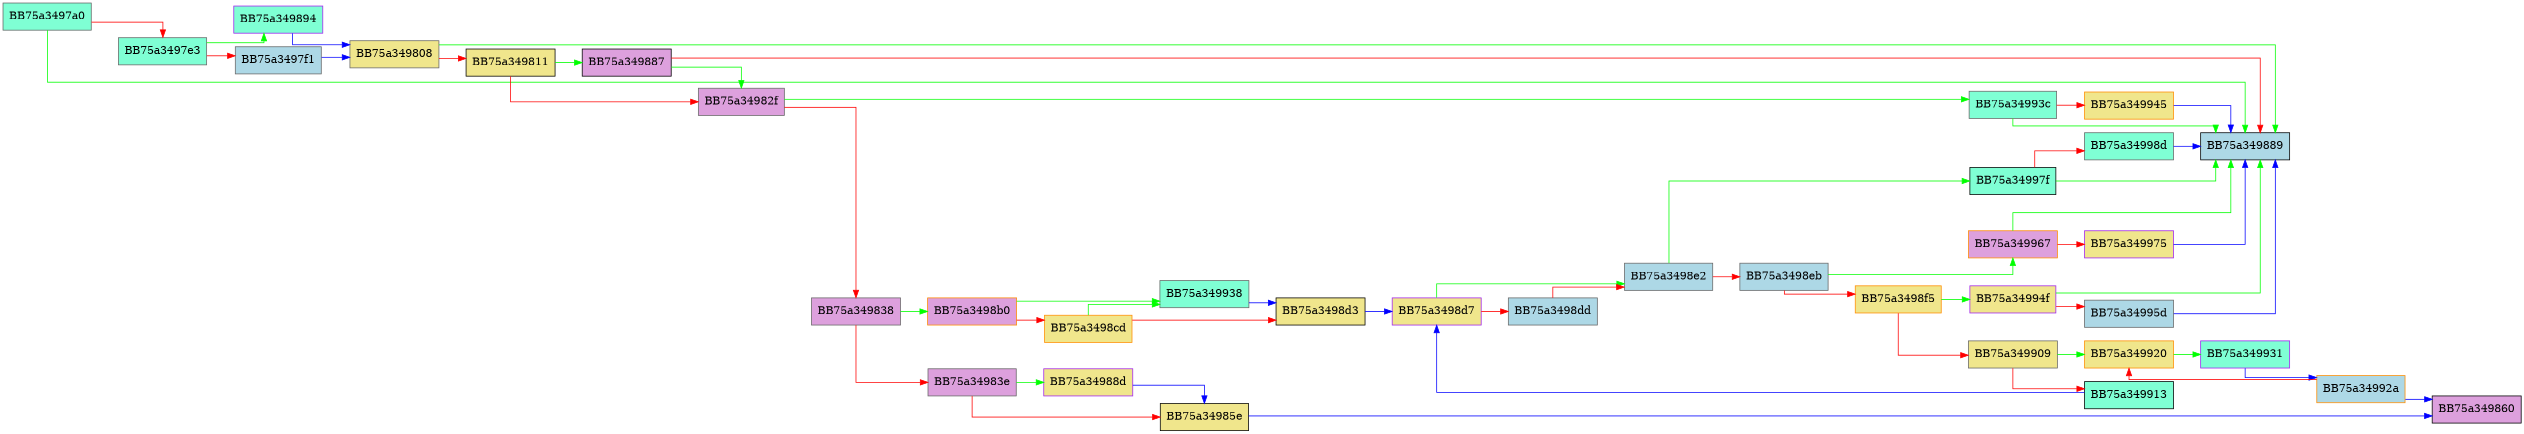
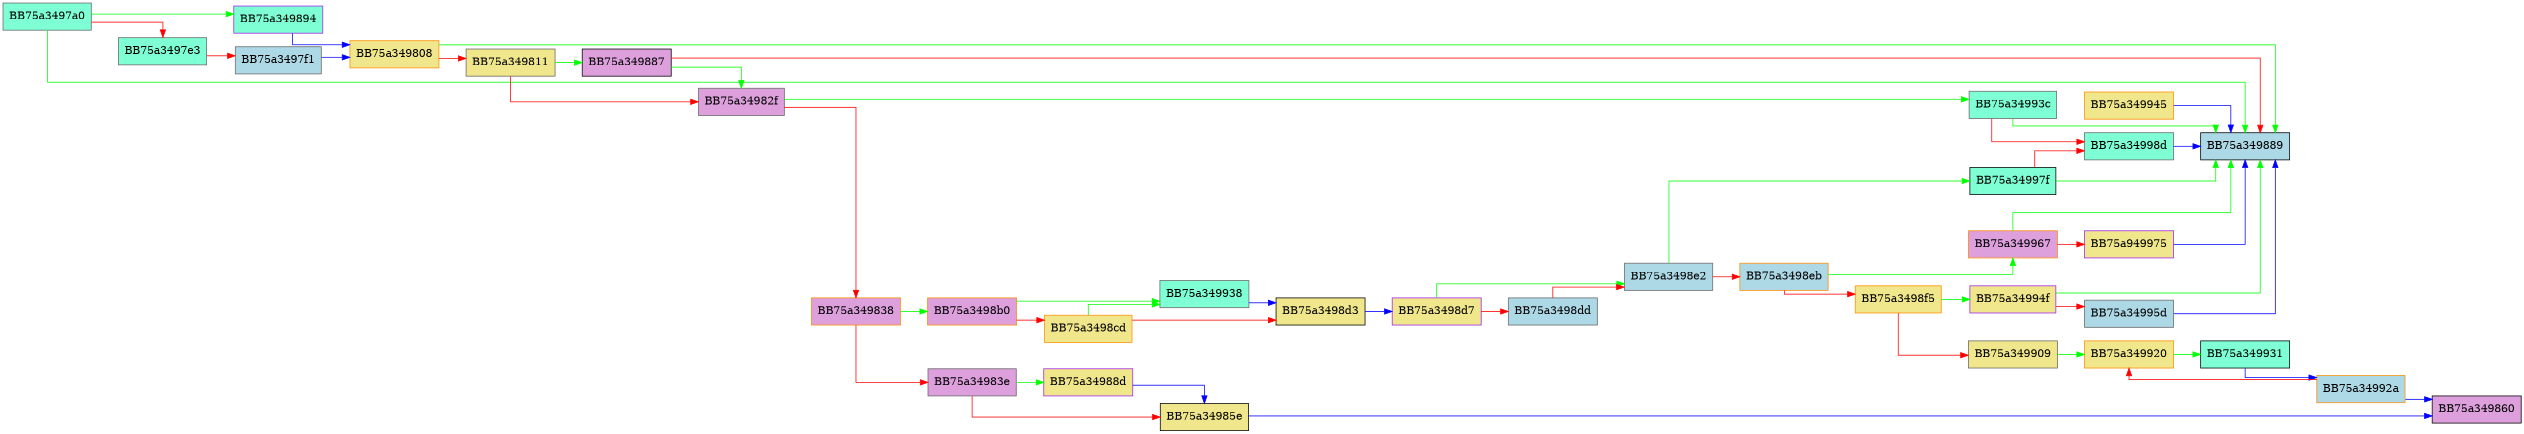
(236, 43) -> (159, 14)
(394, 54) -> (394, 54)
(511, 63) -> (511, 63)
(2067, 105) -> (2023, 142)
(2129, 244) -> (2129, 244)
(1784, 277) -> (1784, 277)
(856, 311) -> (856, 311)
(2245, 354) -> (2245, 354)
(2129, 395) -> none
